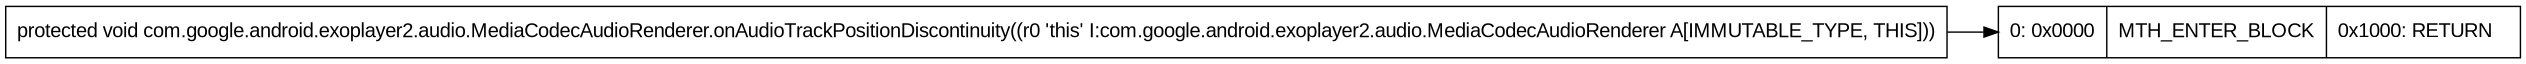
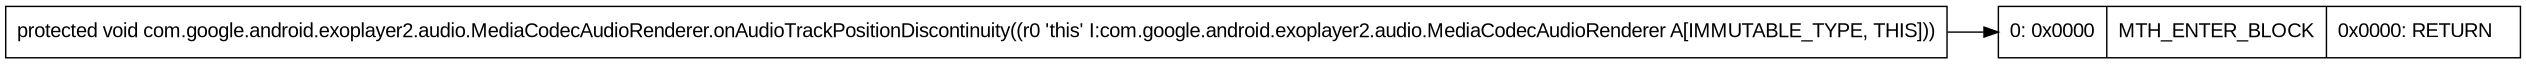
(2423, 31) -> (2423, 31)
